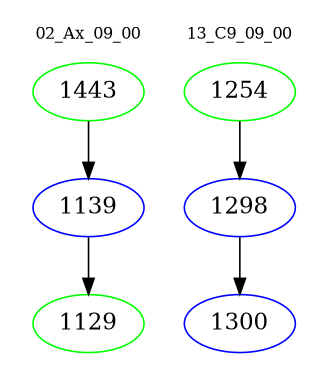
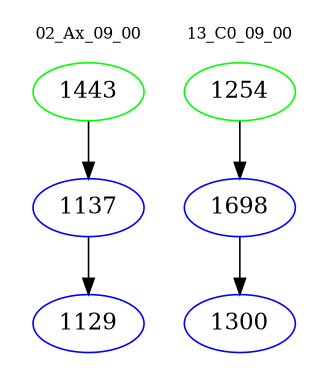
(240, 35) -> (240, 35)
(89, 208) -> (89, 208)
(240, 208) -> (240, 208)
(89, 324) -> (89, 324)
